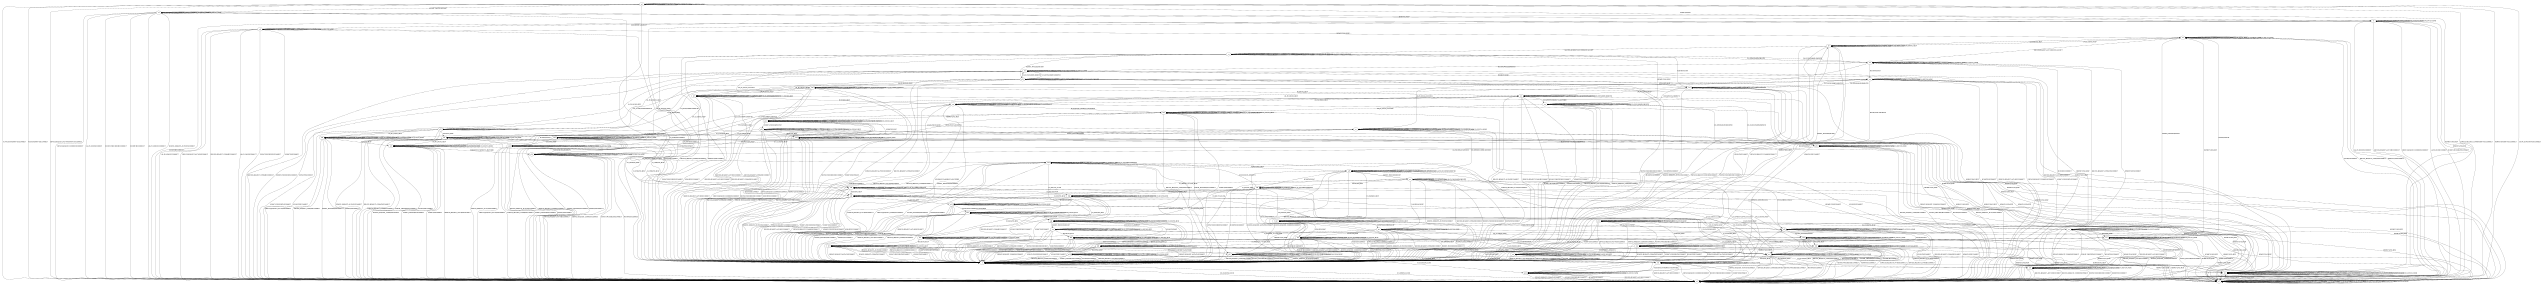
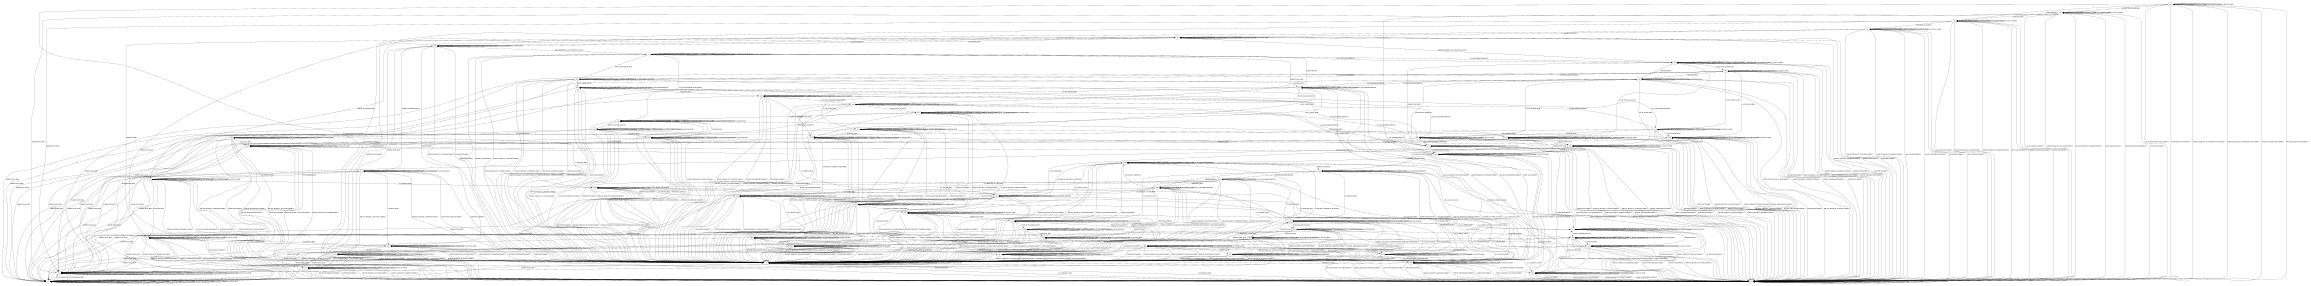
none -> (1496, 65)
(746, 88) -> (690, 88)
(1058, 109) -> (811, 194)
(976, 134) -> none
(634, 144) -> (372, 184)
none -> (772, 161)
none -> (378, 235)
